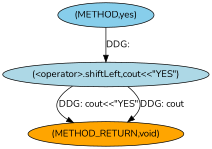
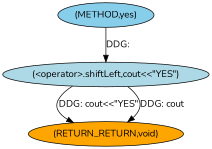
(106, 134) -> (106, 134)
